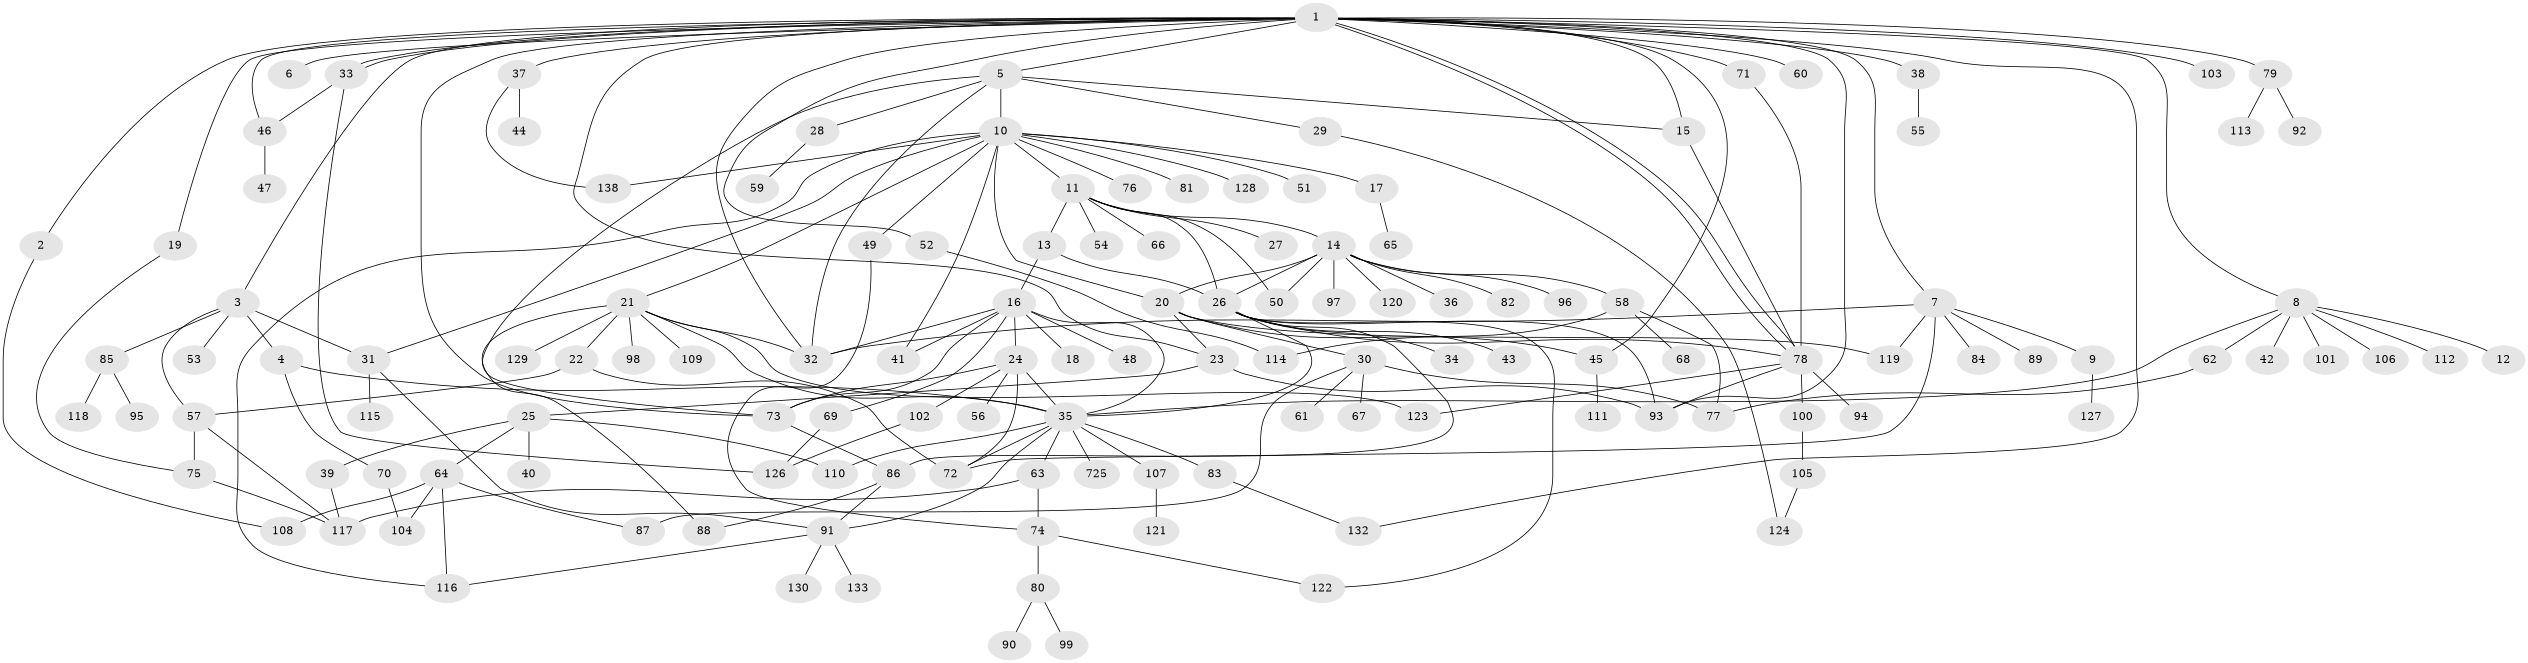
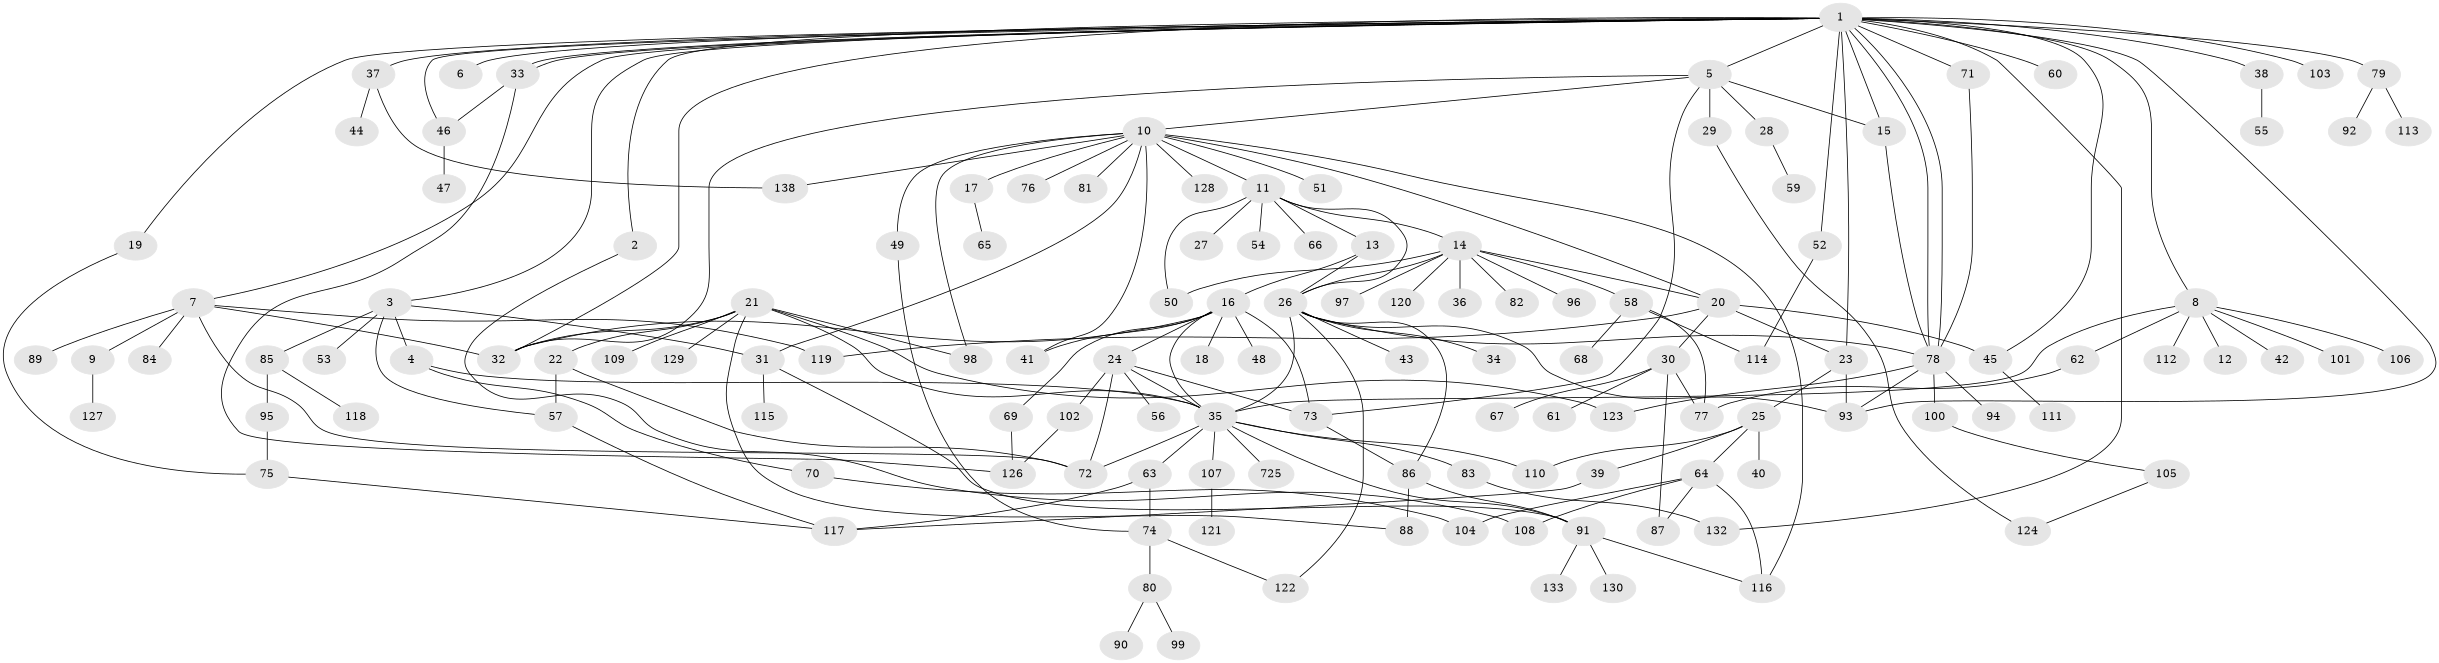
(568, 46) -> none
(826, 219) -> (947, 171)
(194, 446) -> (267, 446)
